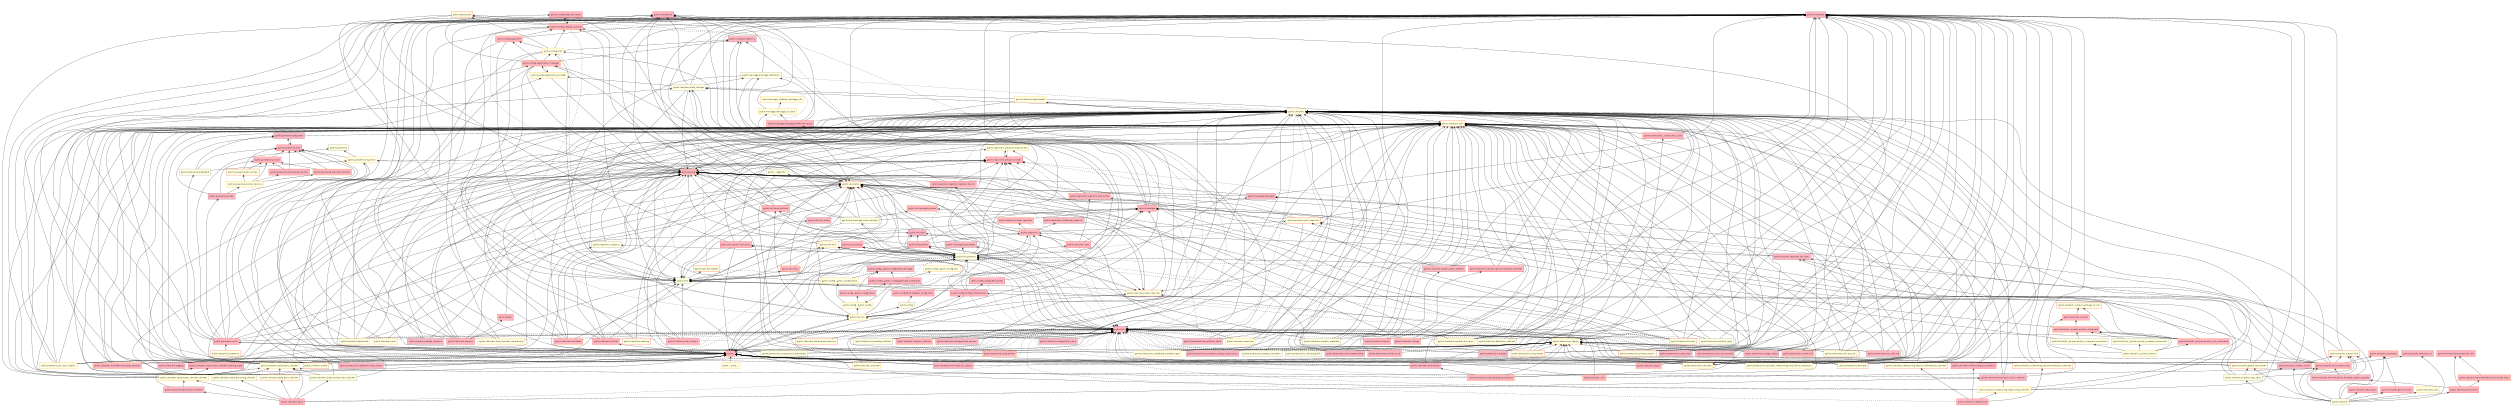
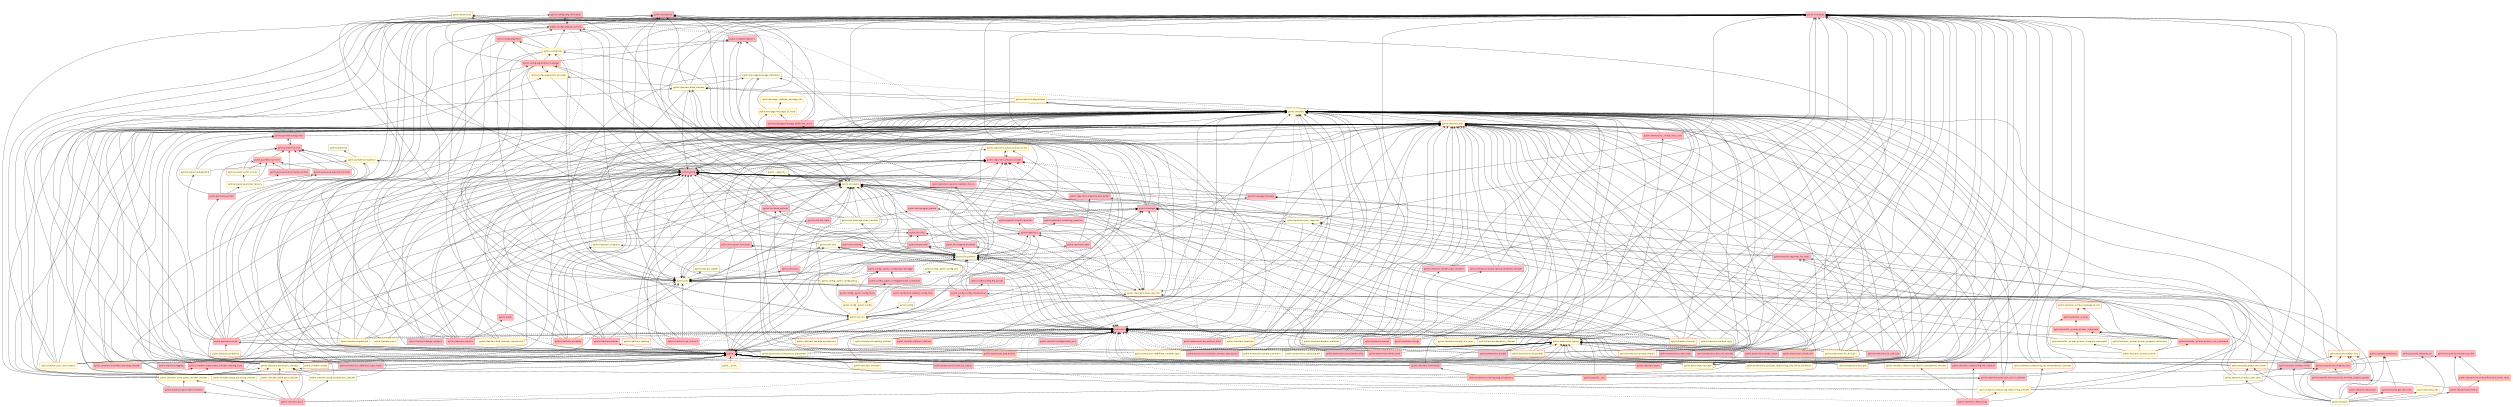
(1702, 119) -> (1702, 119)
(200, 199) -> (217, 226)
none -> (1097, 233)
(957, 341) -> none
(2376, 360) -> (2393, 361)
